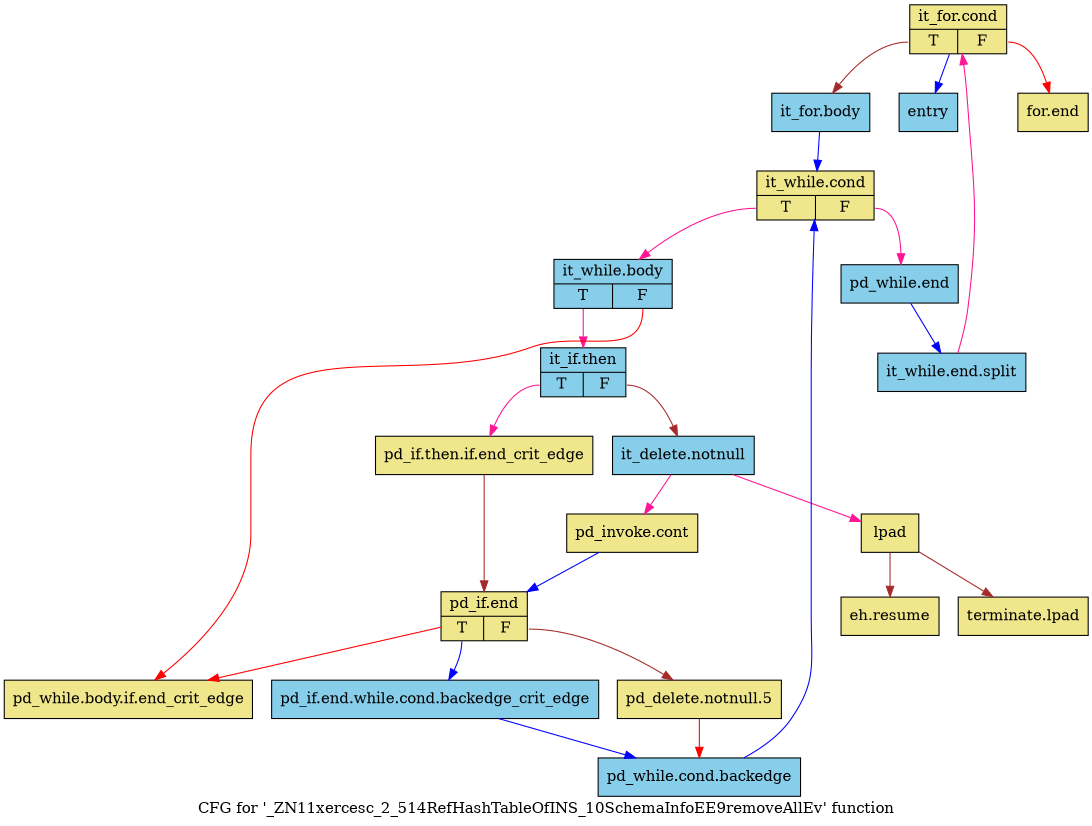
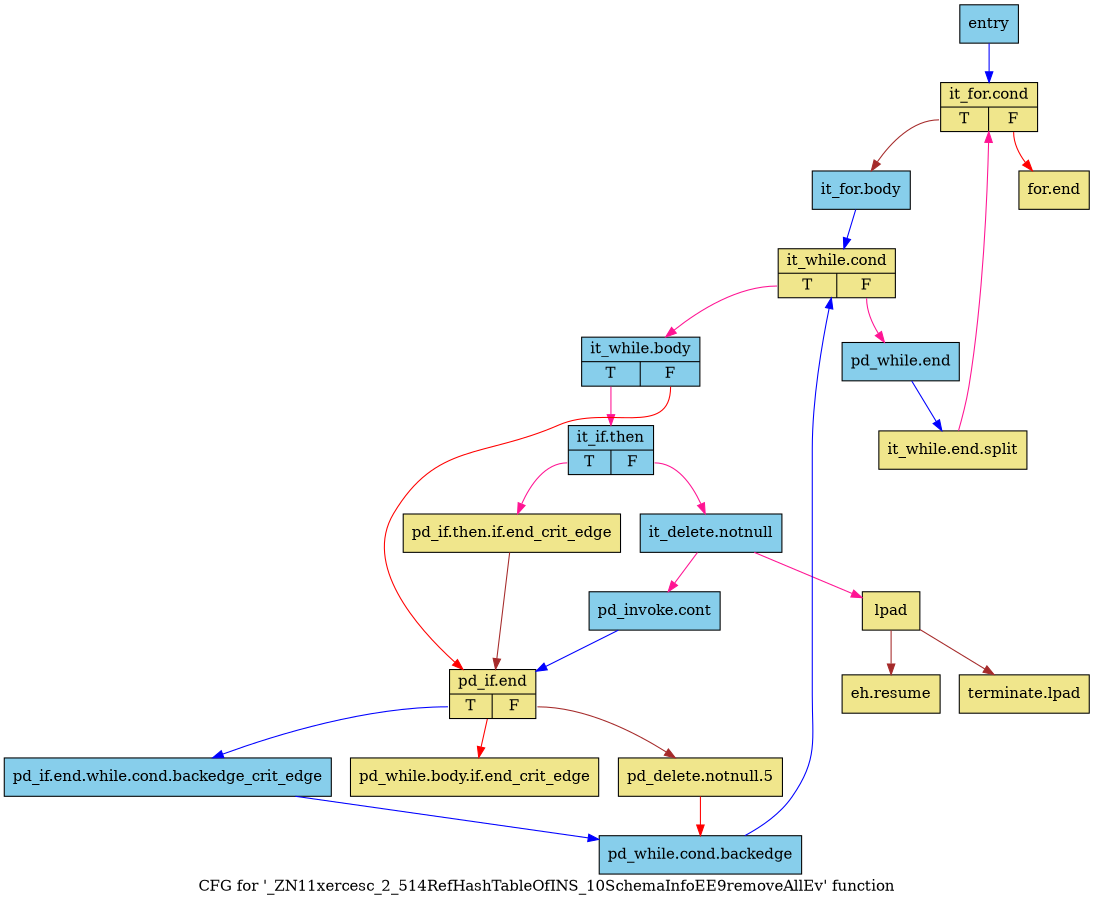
(944, 68) -> (989, 58)
(952, 372) -> (953, 450)
(308, 374) -> (447, 462)
(655, 399) -> (683, 477)
(632, 533) -> (655, 611)
